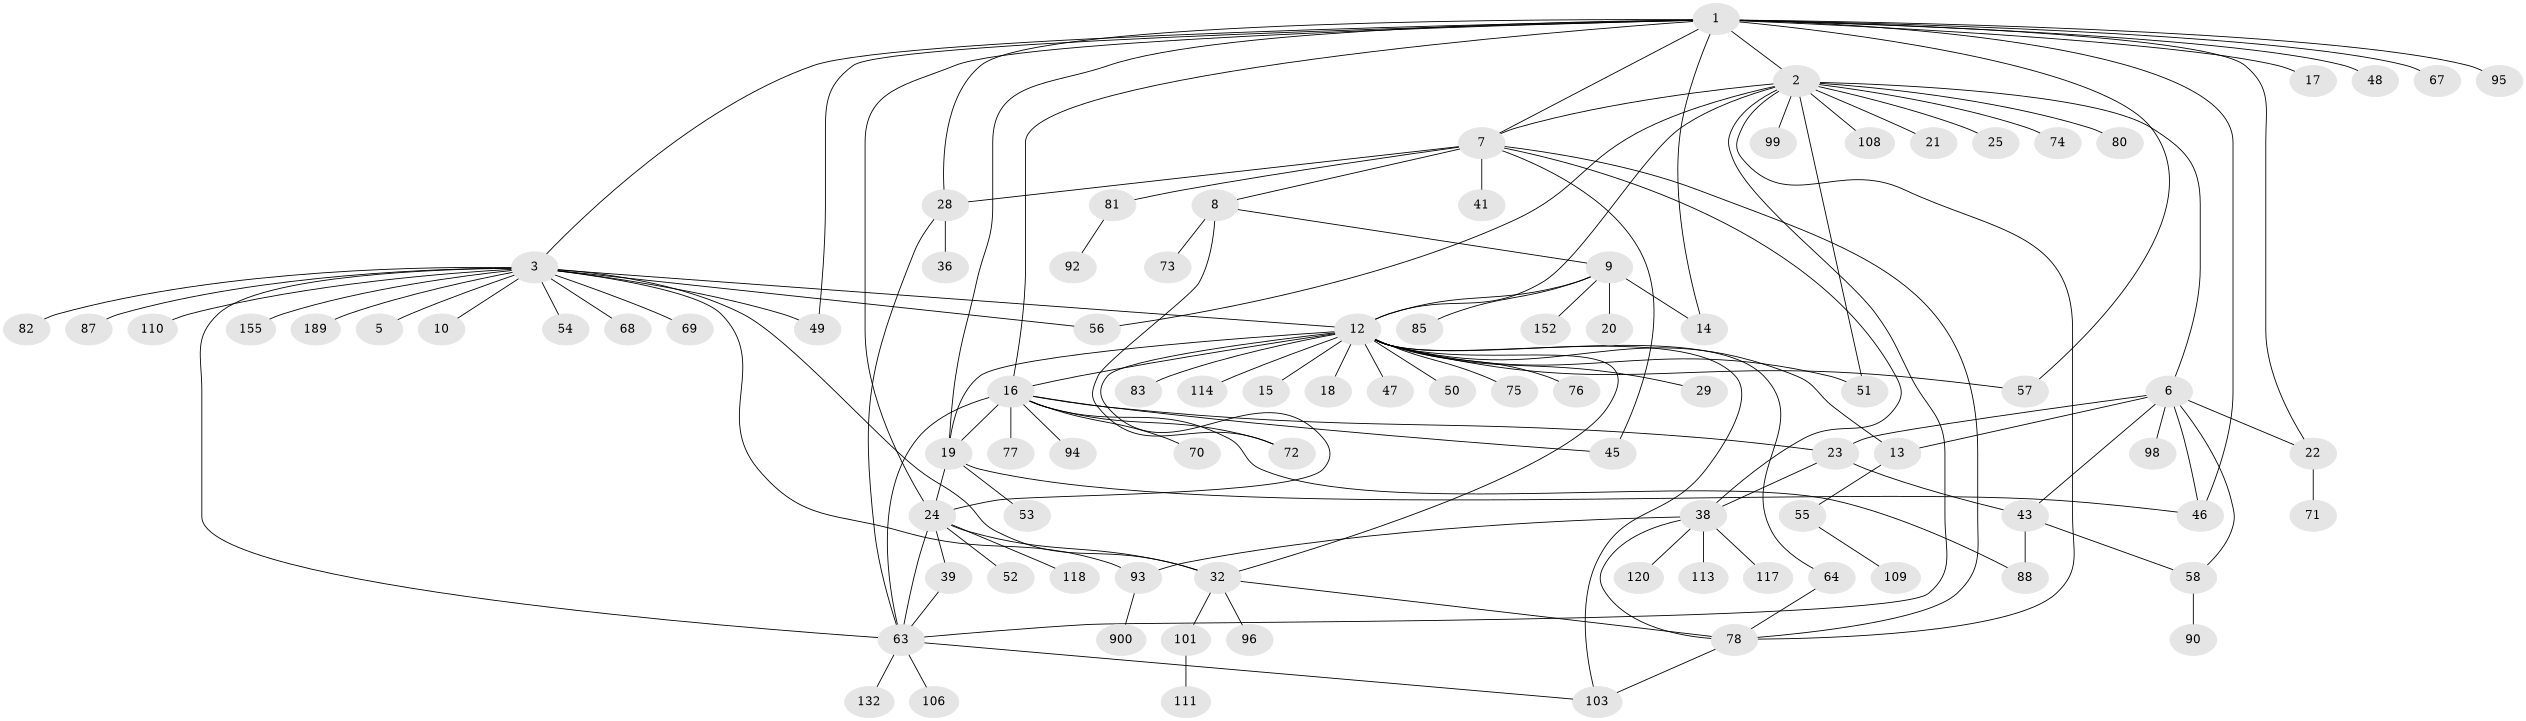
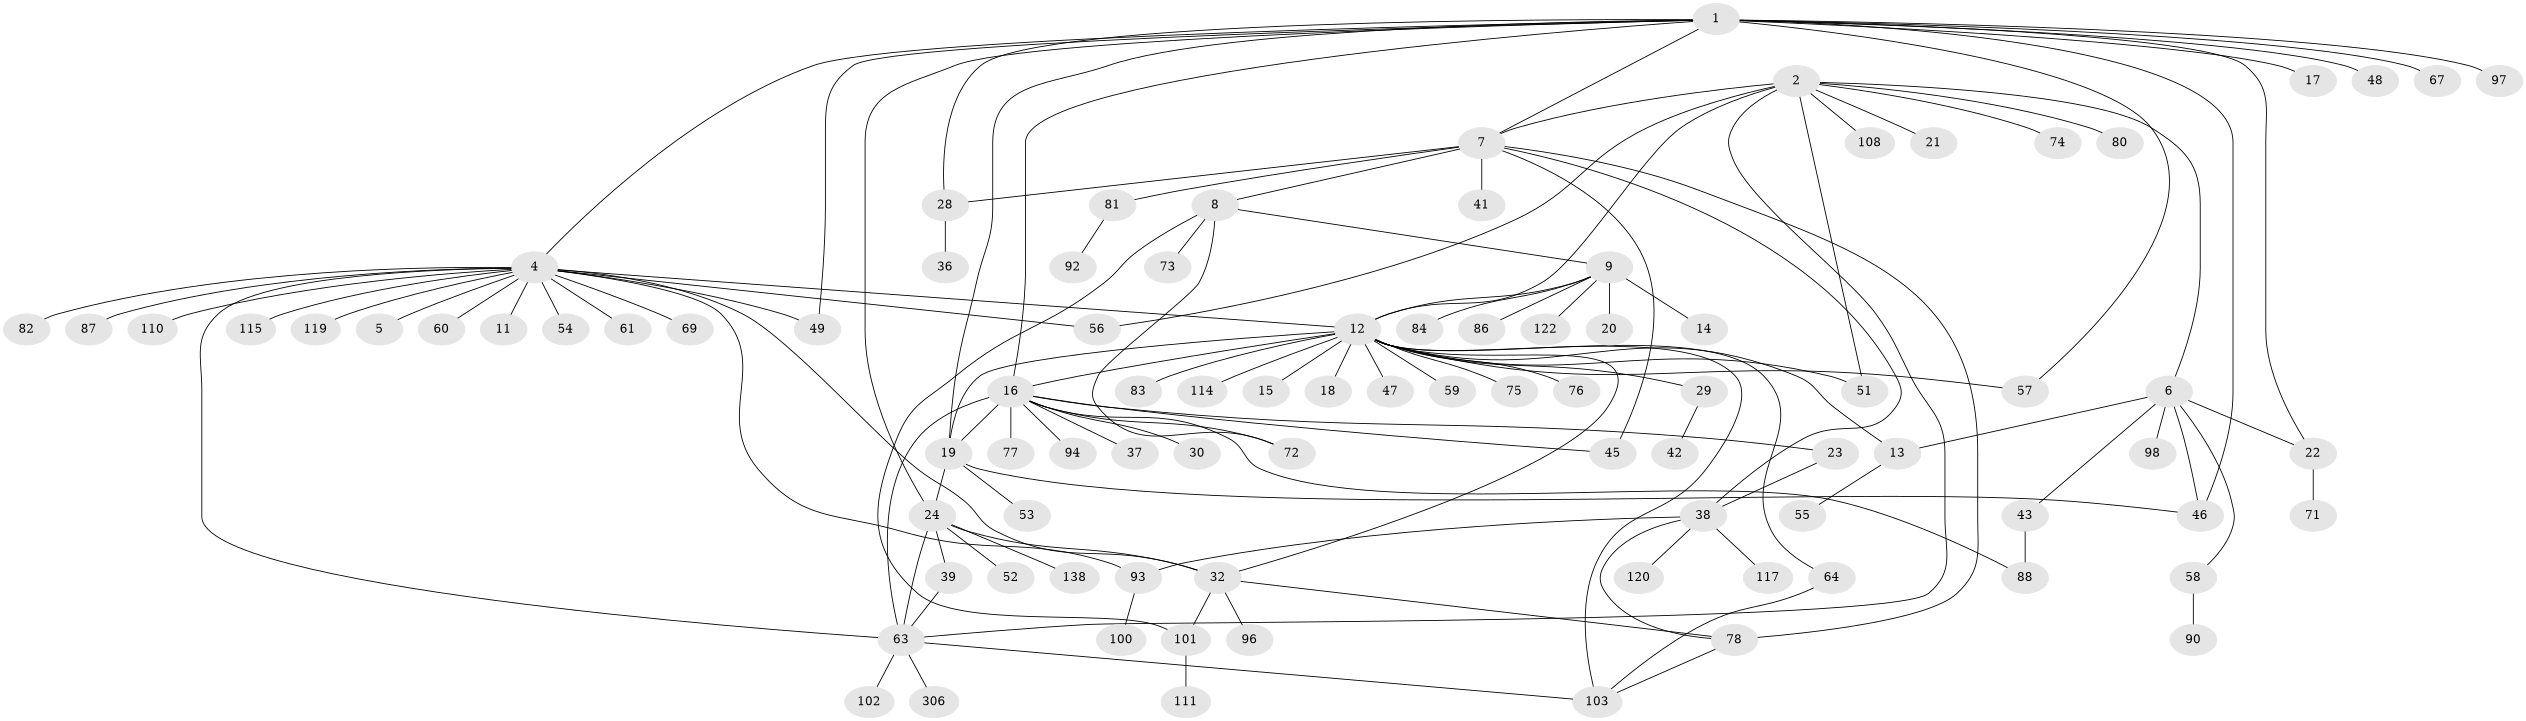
(1757, 50) -> none
(2500, 81) -> (2500, 81)
(1773, 143) -> none
(1996, 143) -> none
(1678, 173) -> none
(535, 267) -> (535, 267)
(251, 329) -> (251, 329)
(316, 329) -> (316, 329)
(442, 329) -> (442, 329)
none -> (504, 329)
(628, 329) -> (628, 329)
(1420, 329) -> (1420, 329)
none -> (1482, 329)
(1546, 329) -> (1546, 329)
(2073, 369) -> none
(1452, 392) -> (1452, 392)
(1262, 414) -> none
(1999, 416) -> none
(869, 417) -> none
none -> (1135, 454)
(1197, 454) -> (1197, 454)
none -> (1675, 454)
none -> (889, 460)
(1928, 489) -> none
(2109, 547) -> none
(1075, 578) -> (1075, 578)
(1703, 578) -> none
(1896, 578) -> none
(1790, 605) -> (1705, 624)
(1121, 640) -> (1121, 640)
(869, 702) -> (869, 702)
(934, 702) -> (934, 702)
